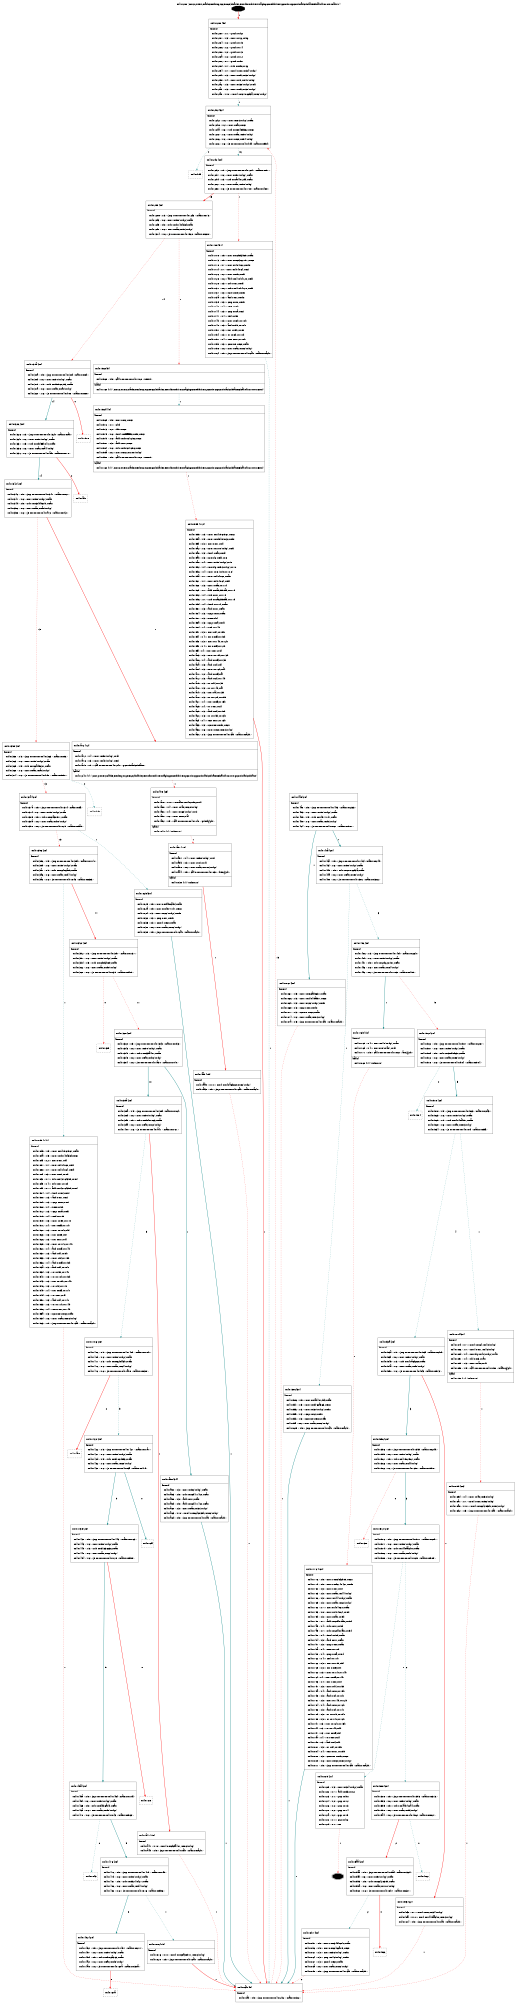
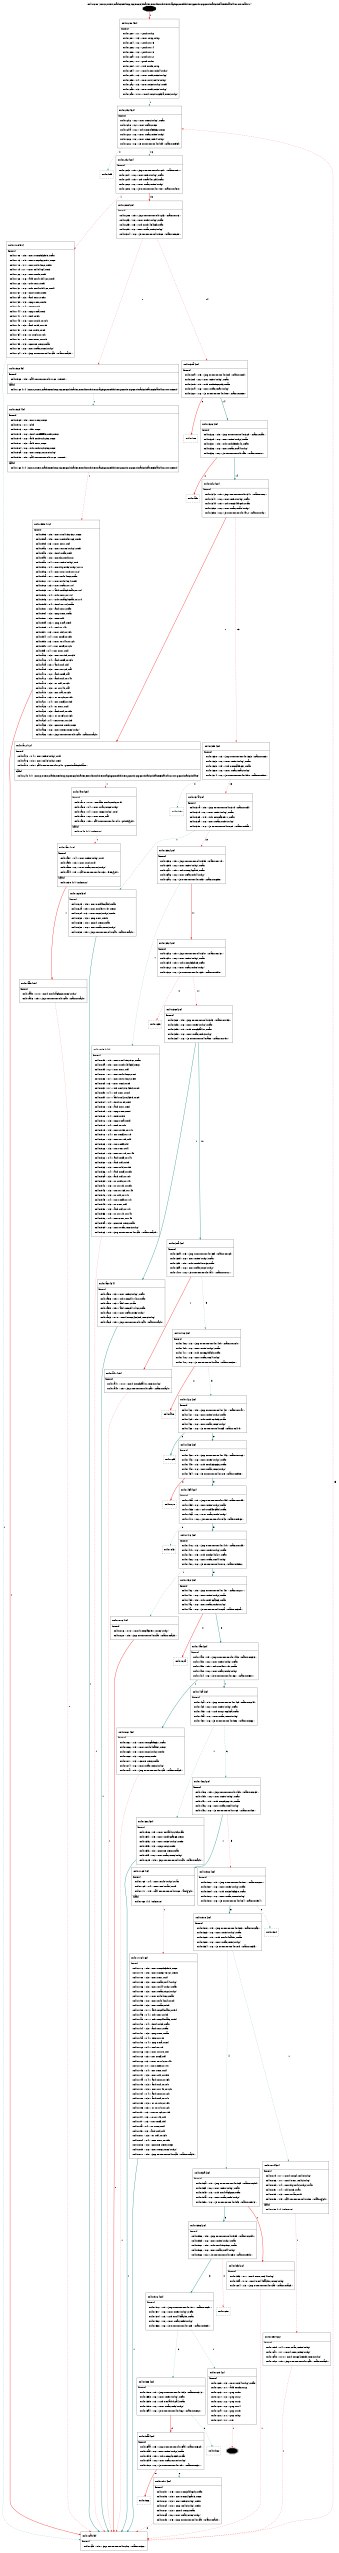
none -> (218, 1627)
